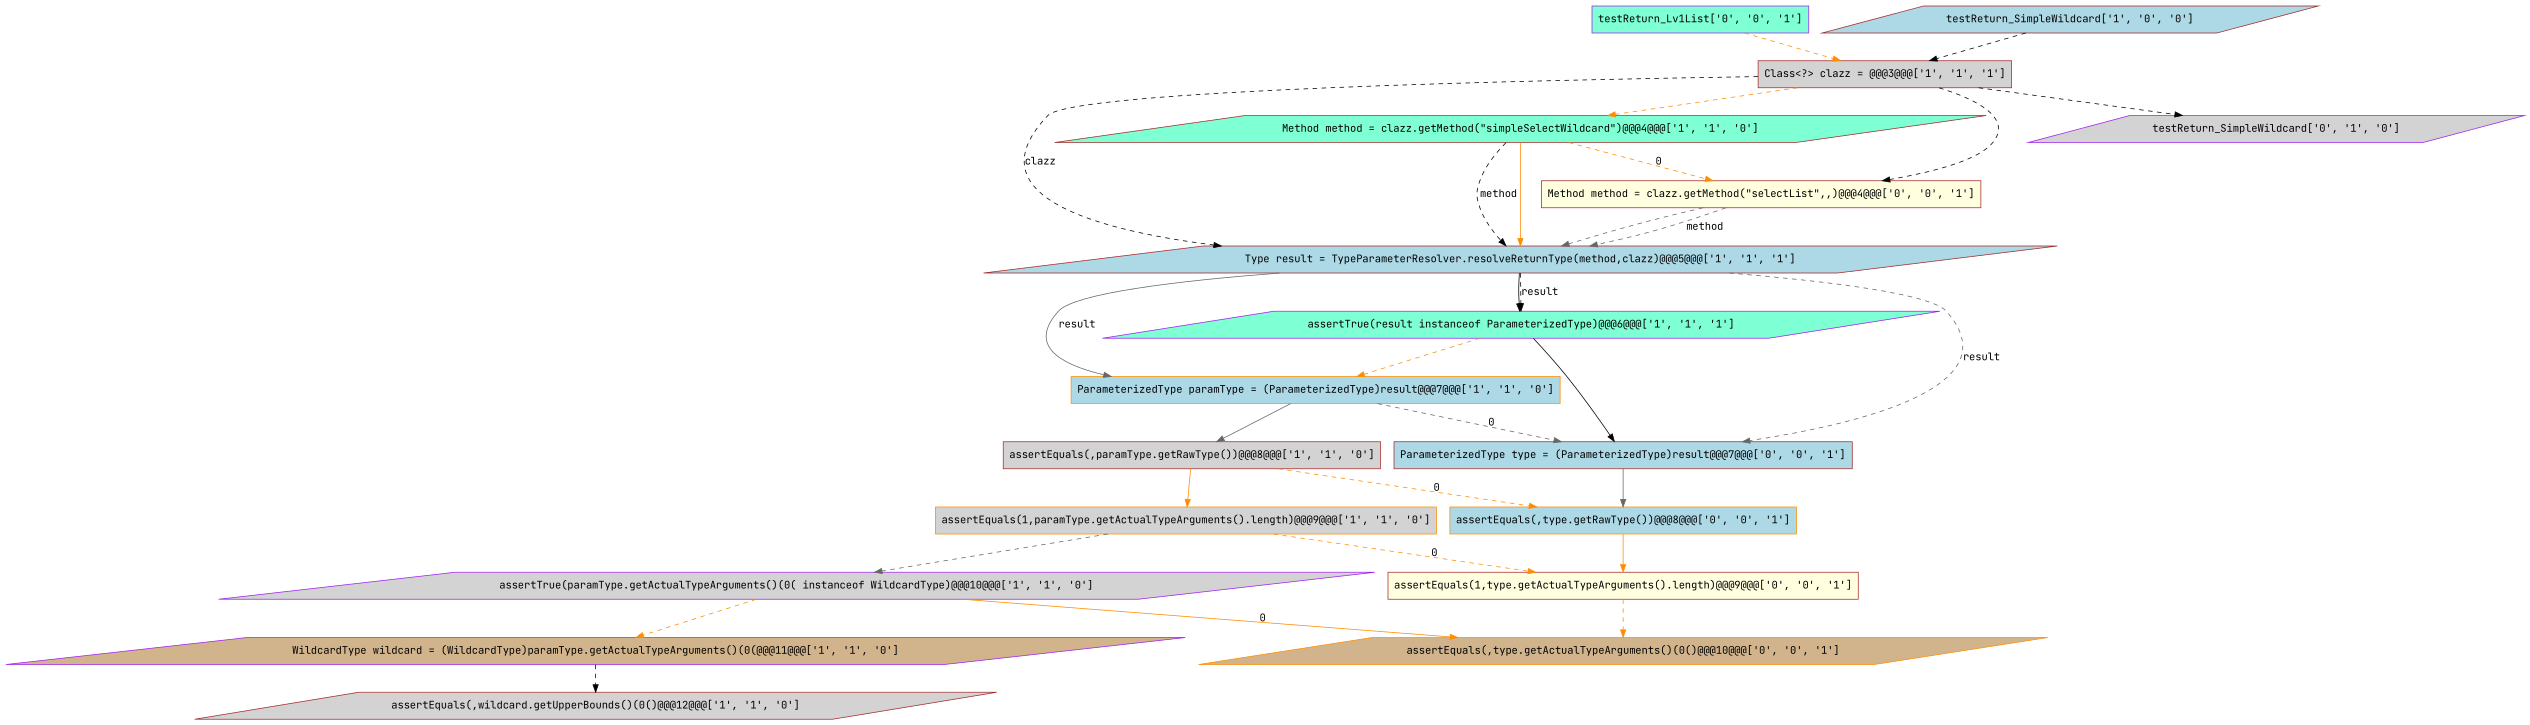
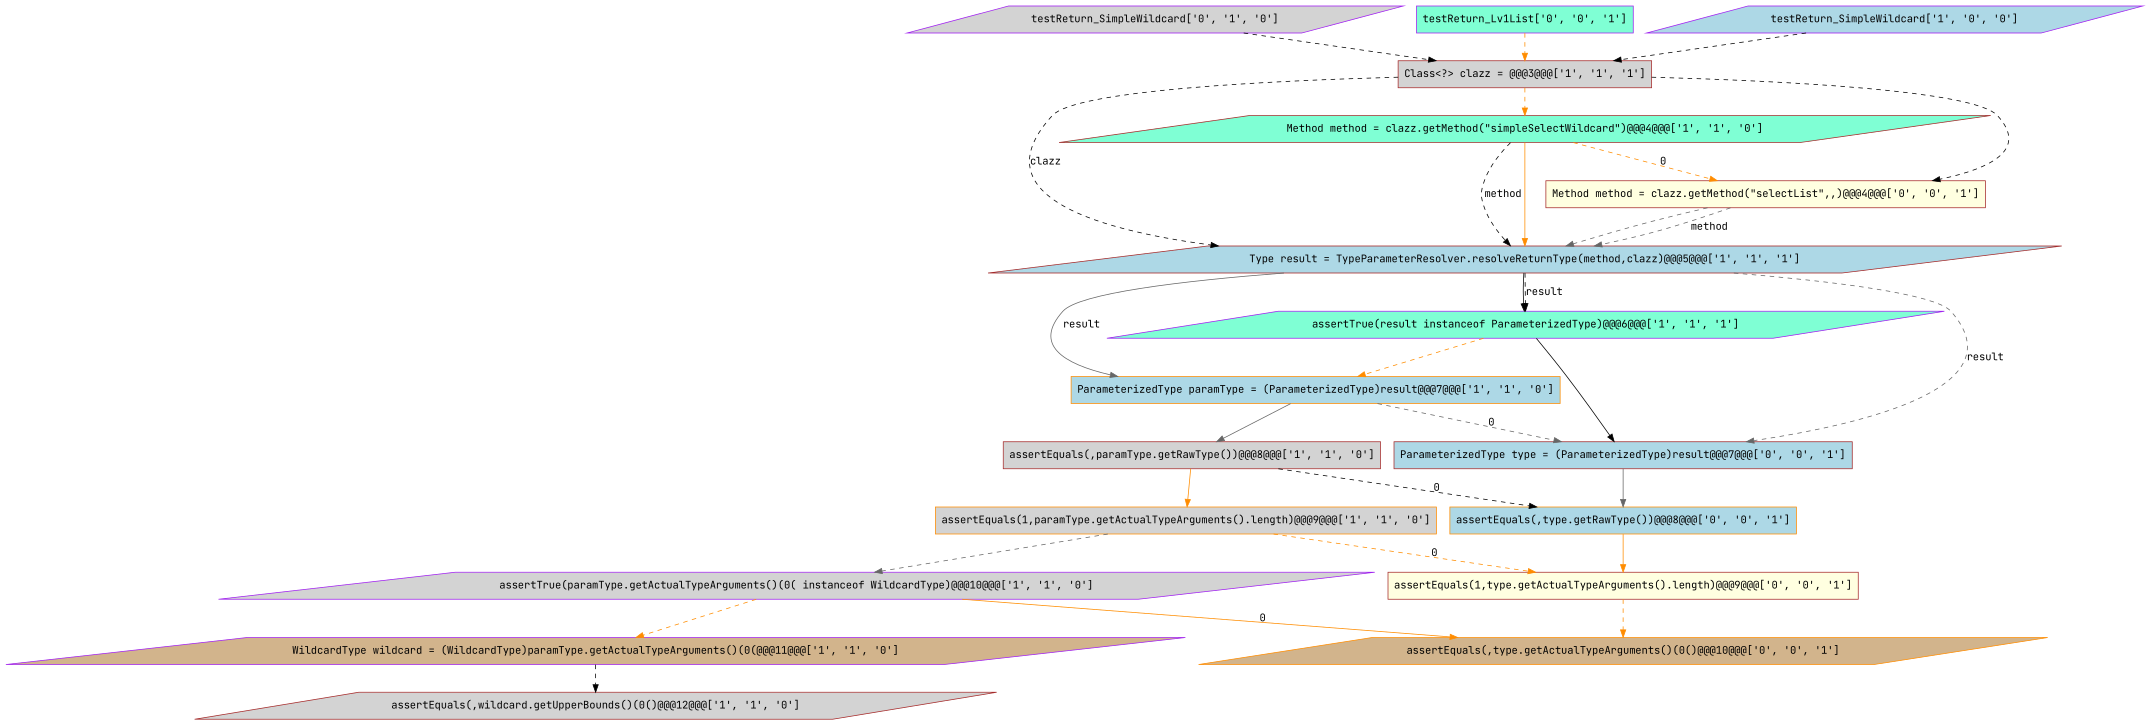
(2070, 20) -> (1895, 20)
(2077, 101) -> (1336, 46)
(1404, 487) -> (1404, 487)
